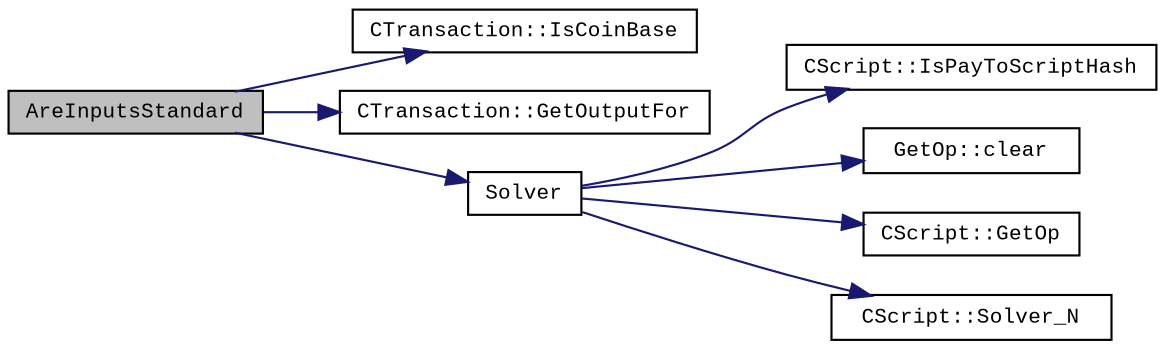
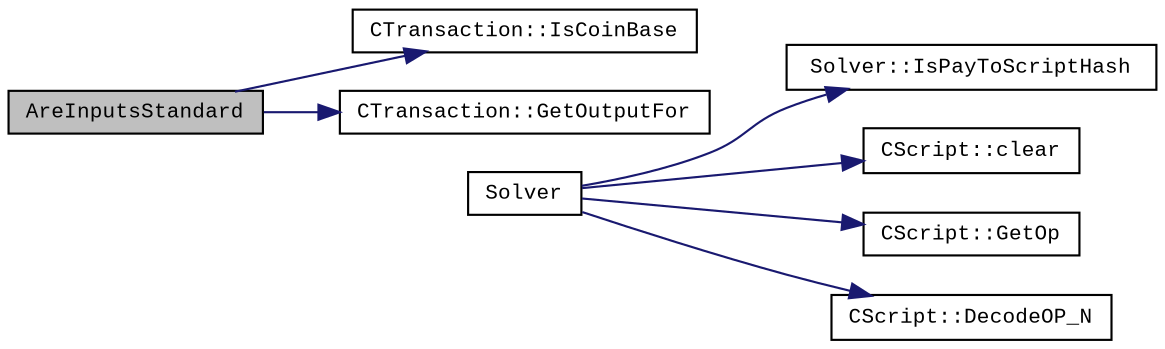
(971, 67) -> (971, 67)
(971, 151) -> (971, 151)
(341, 155) -> none
(971, 317) -> (971, 317)
